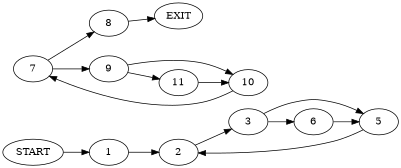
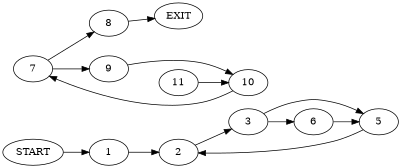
(140, 75) -> none
